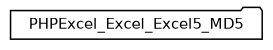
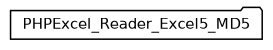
(136, 25) -> (136, 25)
